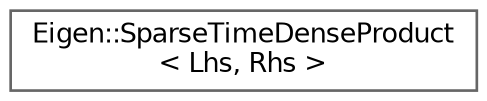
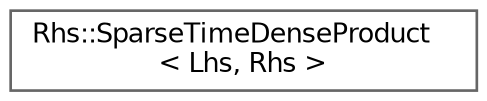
(244, 51) -> (244, 51)
